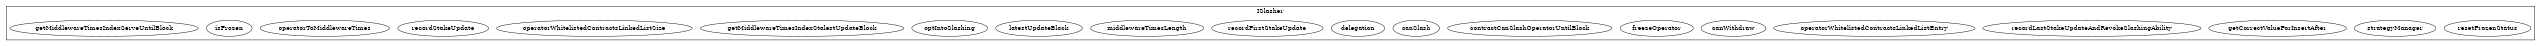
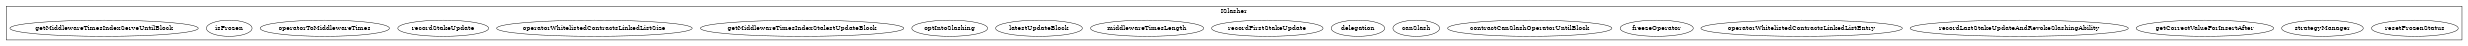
(1733, 28) -> none
